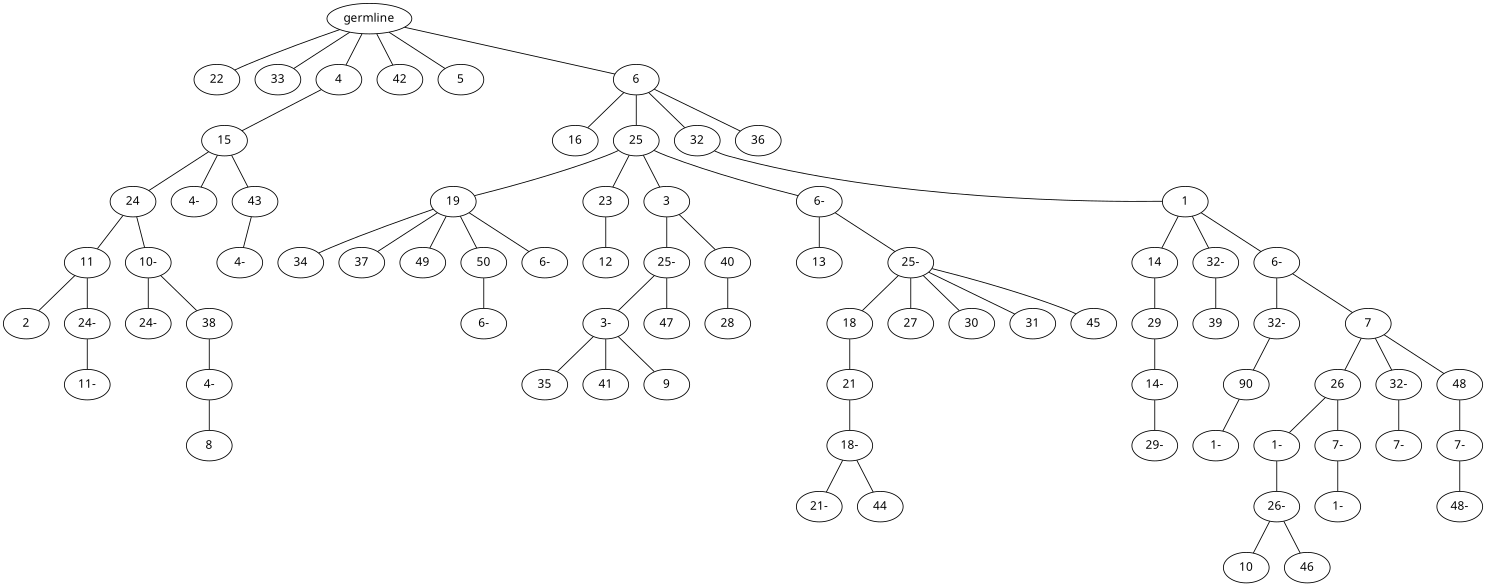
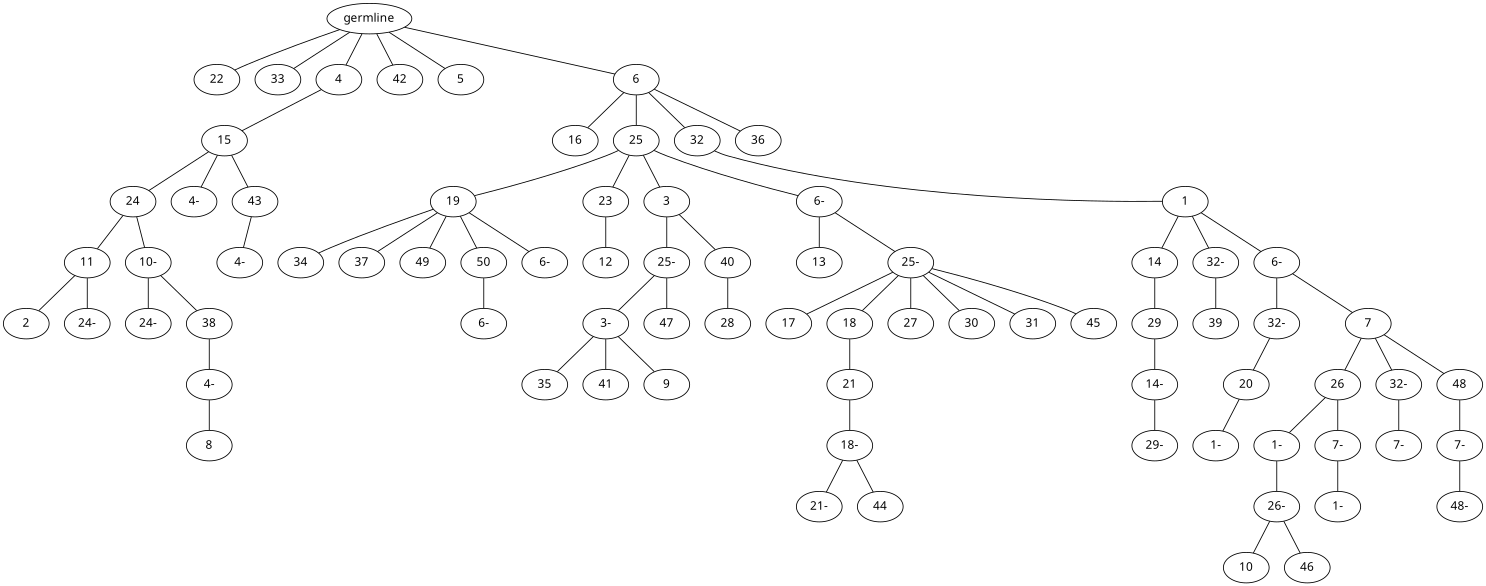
none -> (789, 324)
(87, 385) -> none
(1246, 385) -> (1246, 385)
